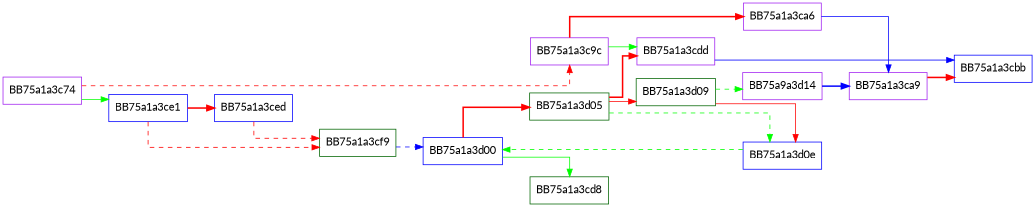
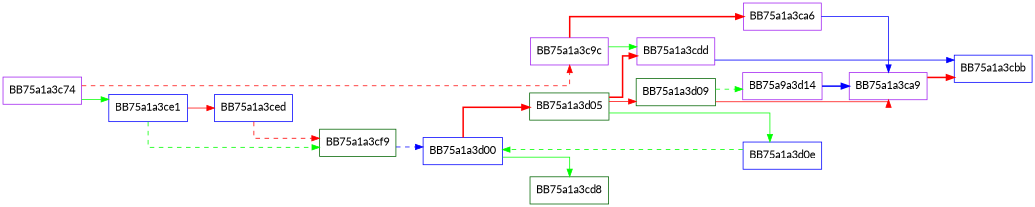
(771, 104) -> (802, 102)
(197, 108) -> (197, 108)
(700, 113) -> (700, 113)
(217, 147) -> (217, 147)
